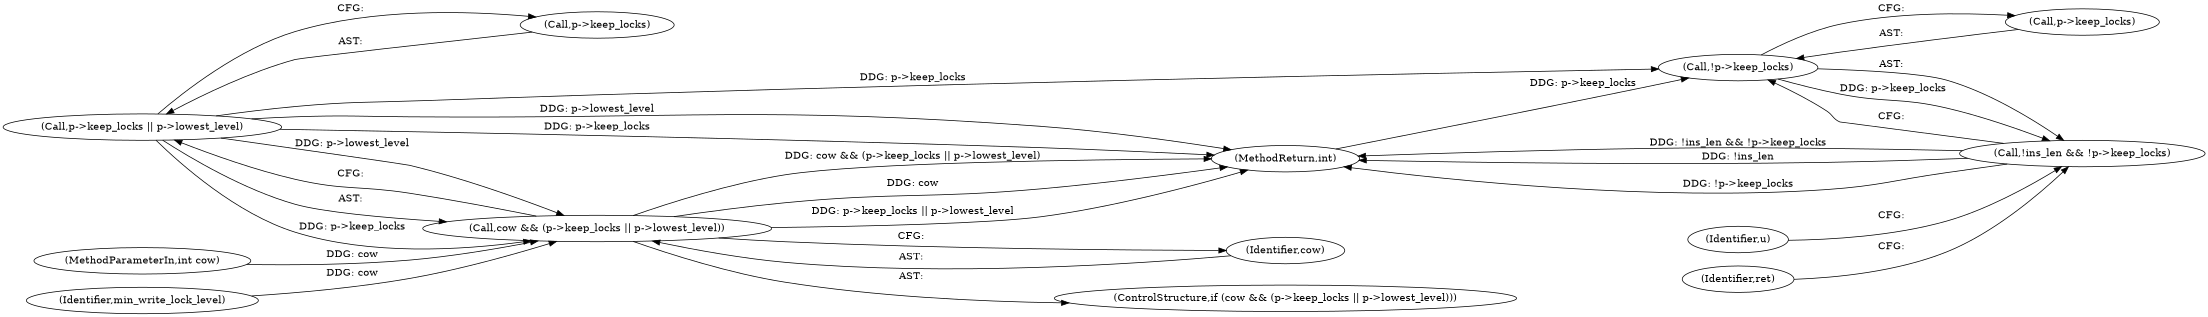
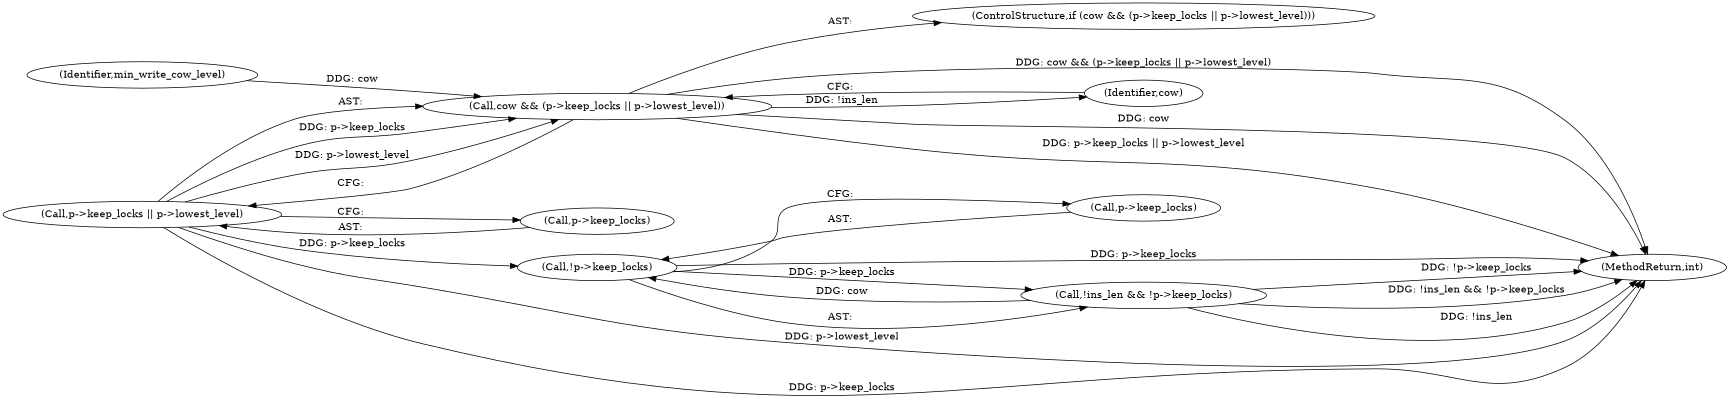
(1509, 115) -> (1128, 260)
(1893, 116) -> (842, 291)
(913, 236) -> (842, 100)
(1738, 240) -> none
(913, 257) -> (842, 87)
(142, 261) -> none
(1738, 279) -> none
(142, 301) -> (142, 75)
